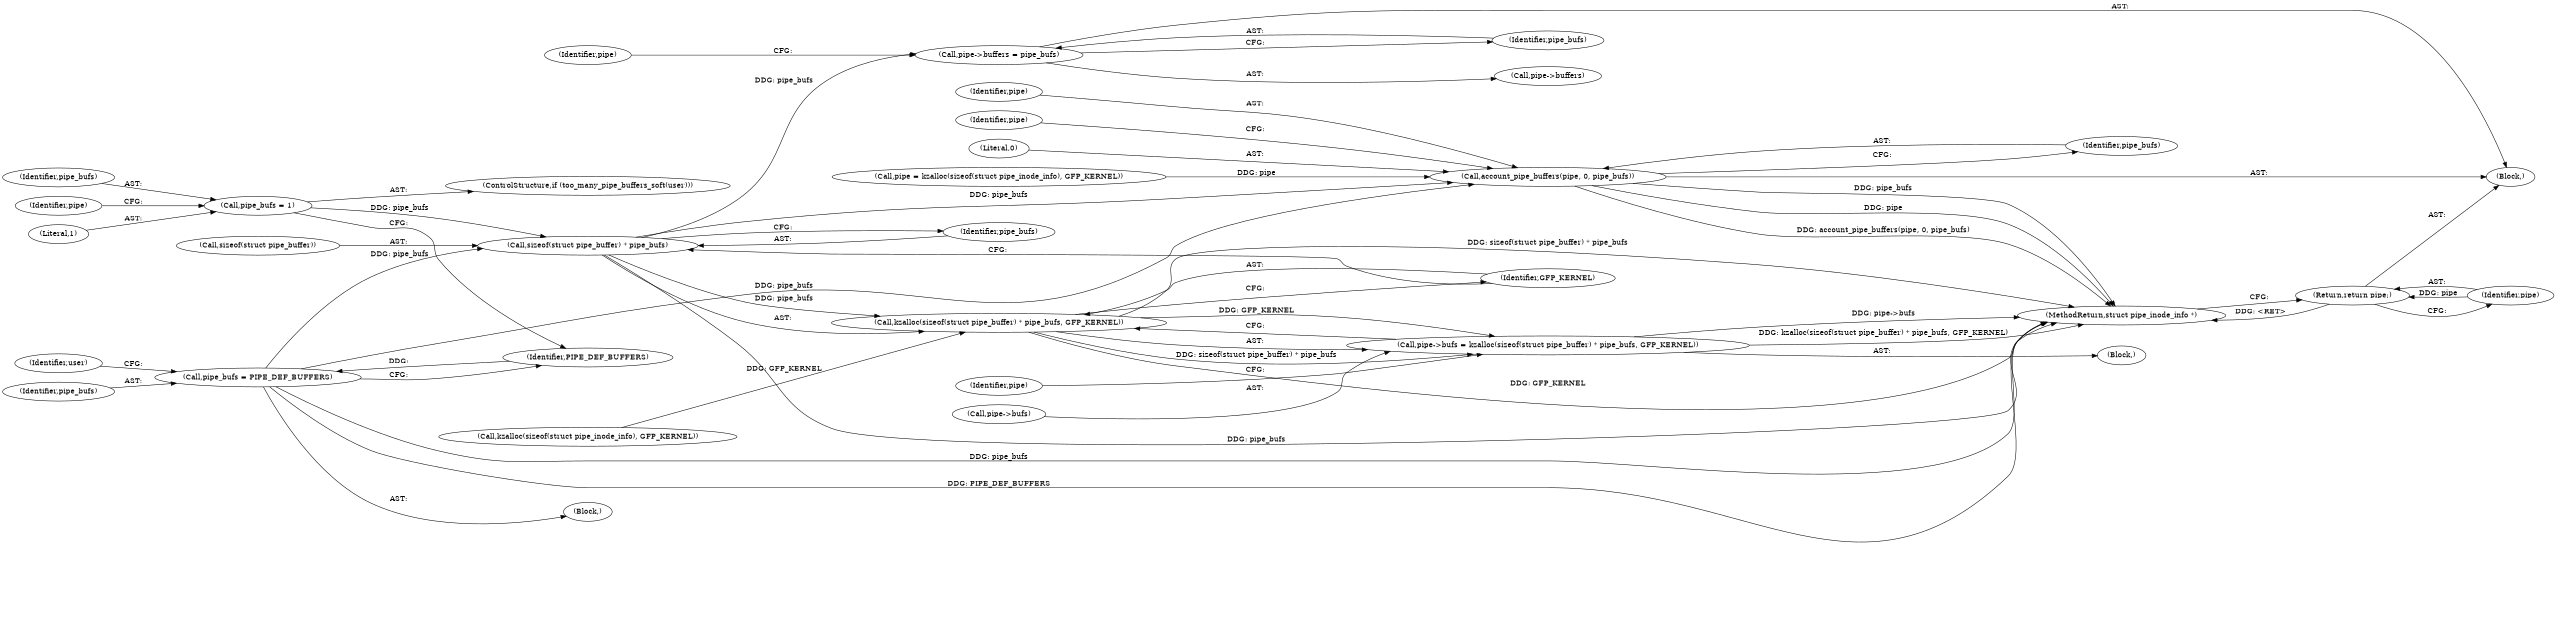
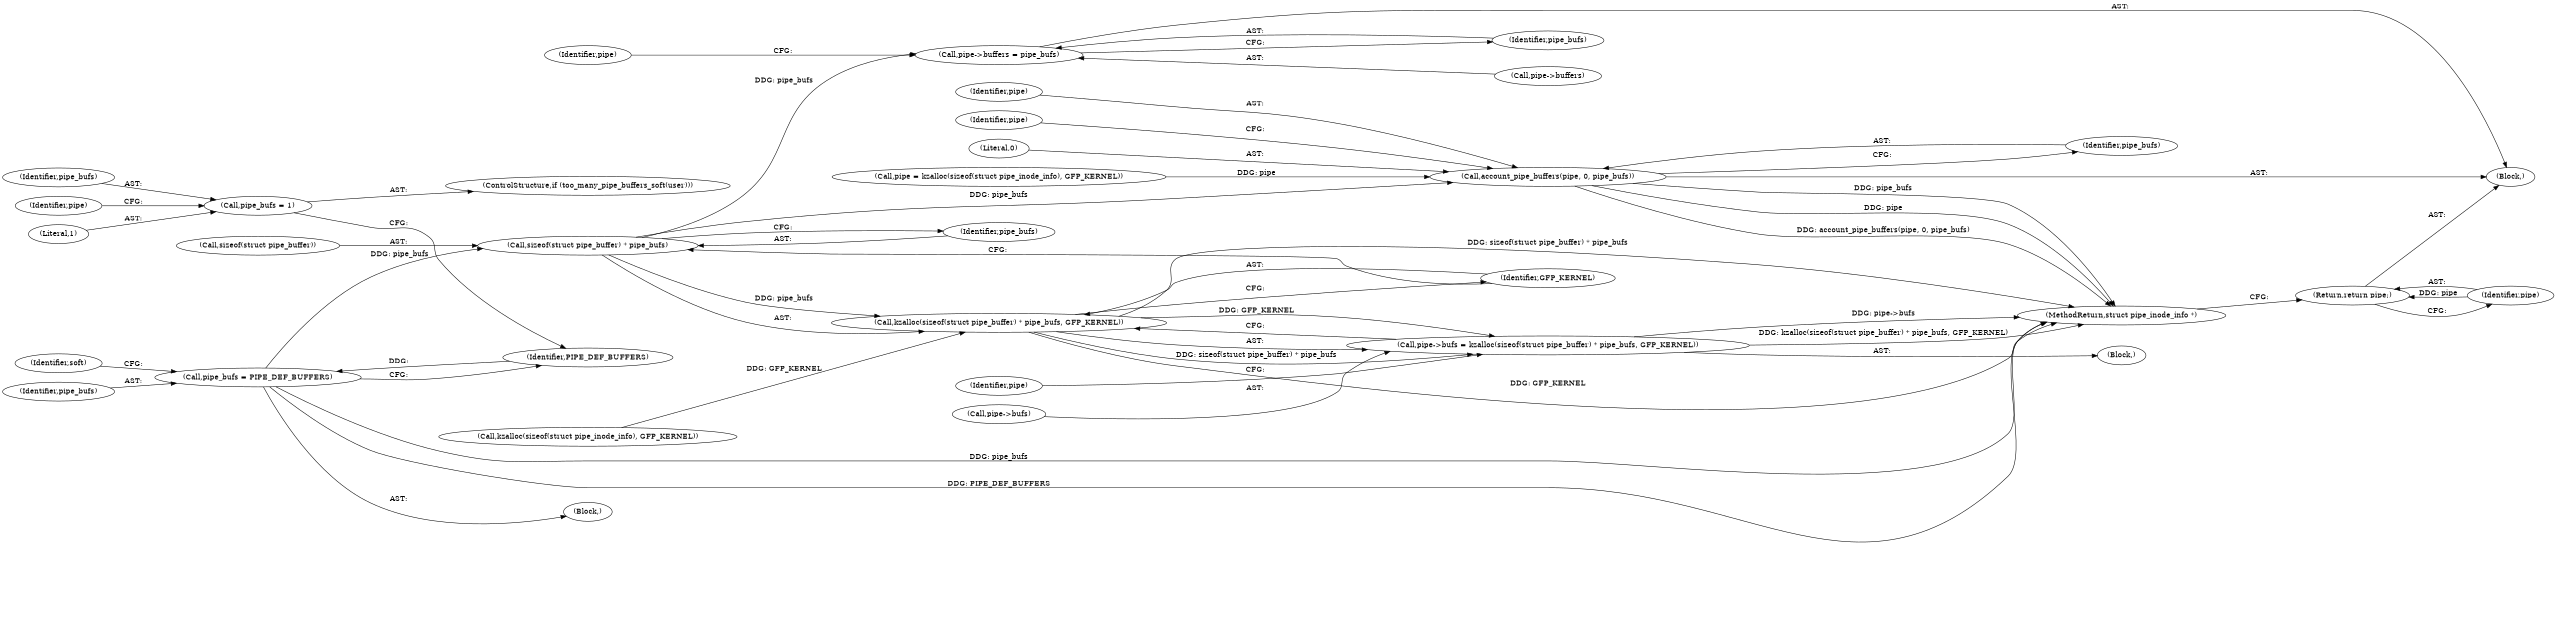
(1268, 82) -> (1290, 66)
(426, 217) -> none
(893, 294) -> none
(2274, 317) -> none
(59, 363) -> (59, 363)
(1328, 443) -> none
